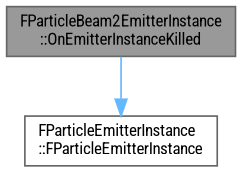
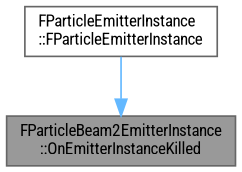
(121, 78) -> (121, 78)
